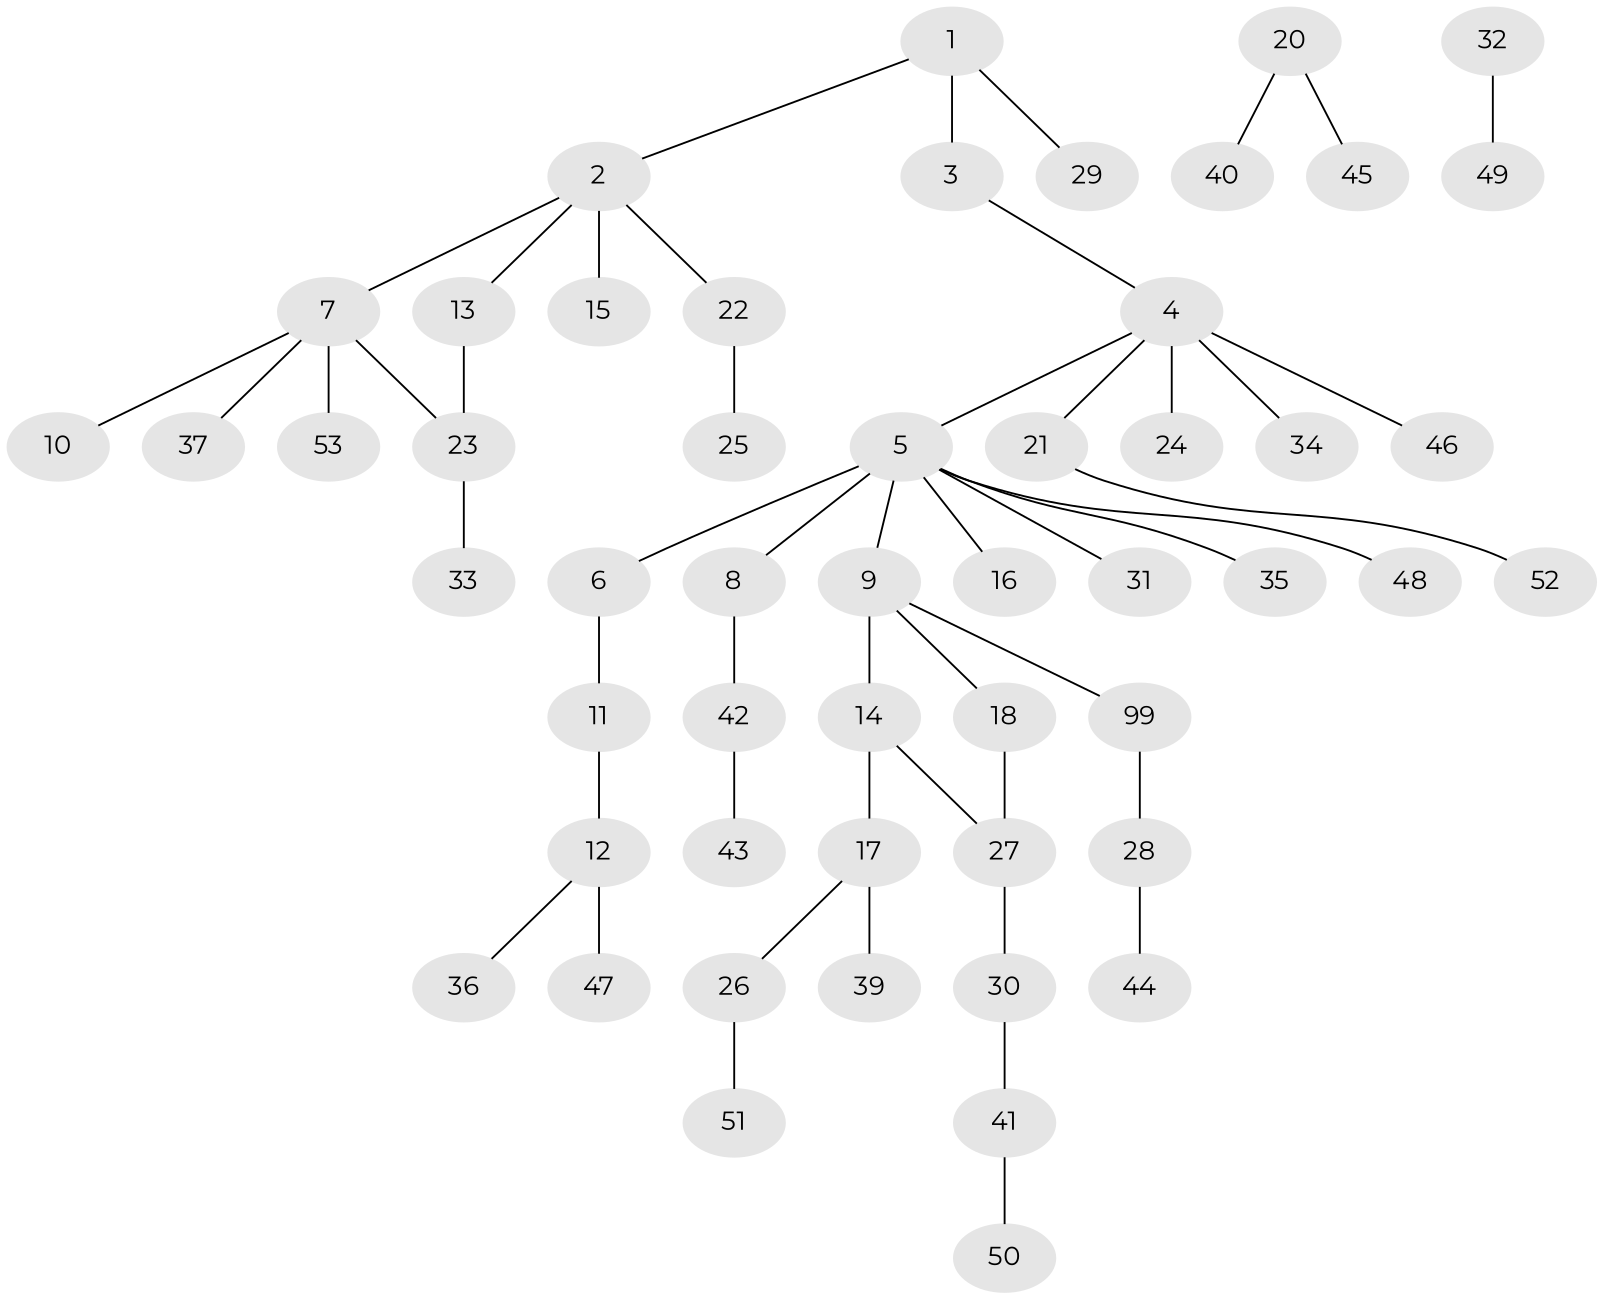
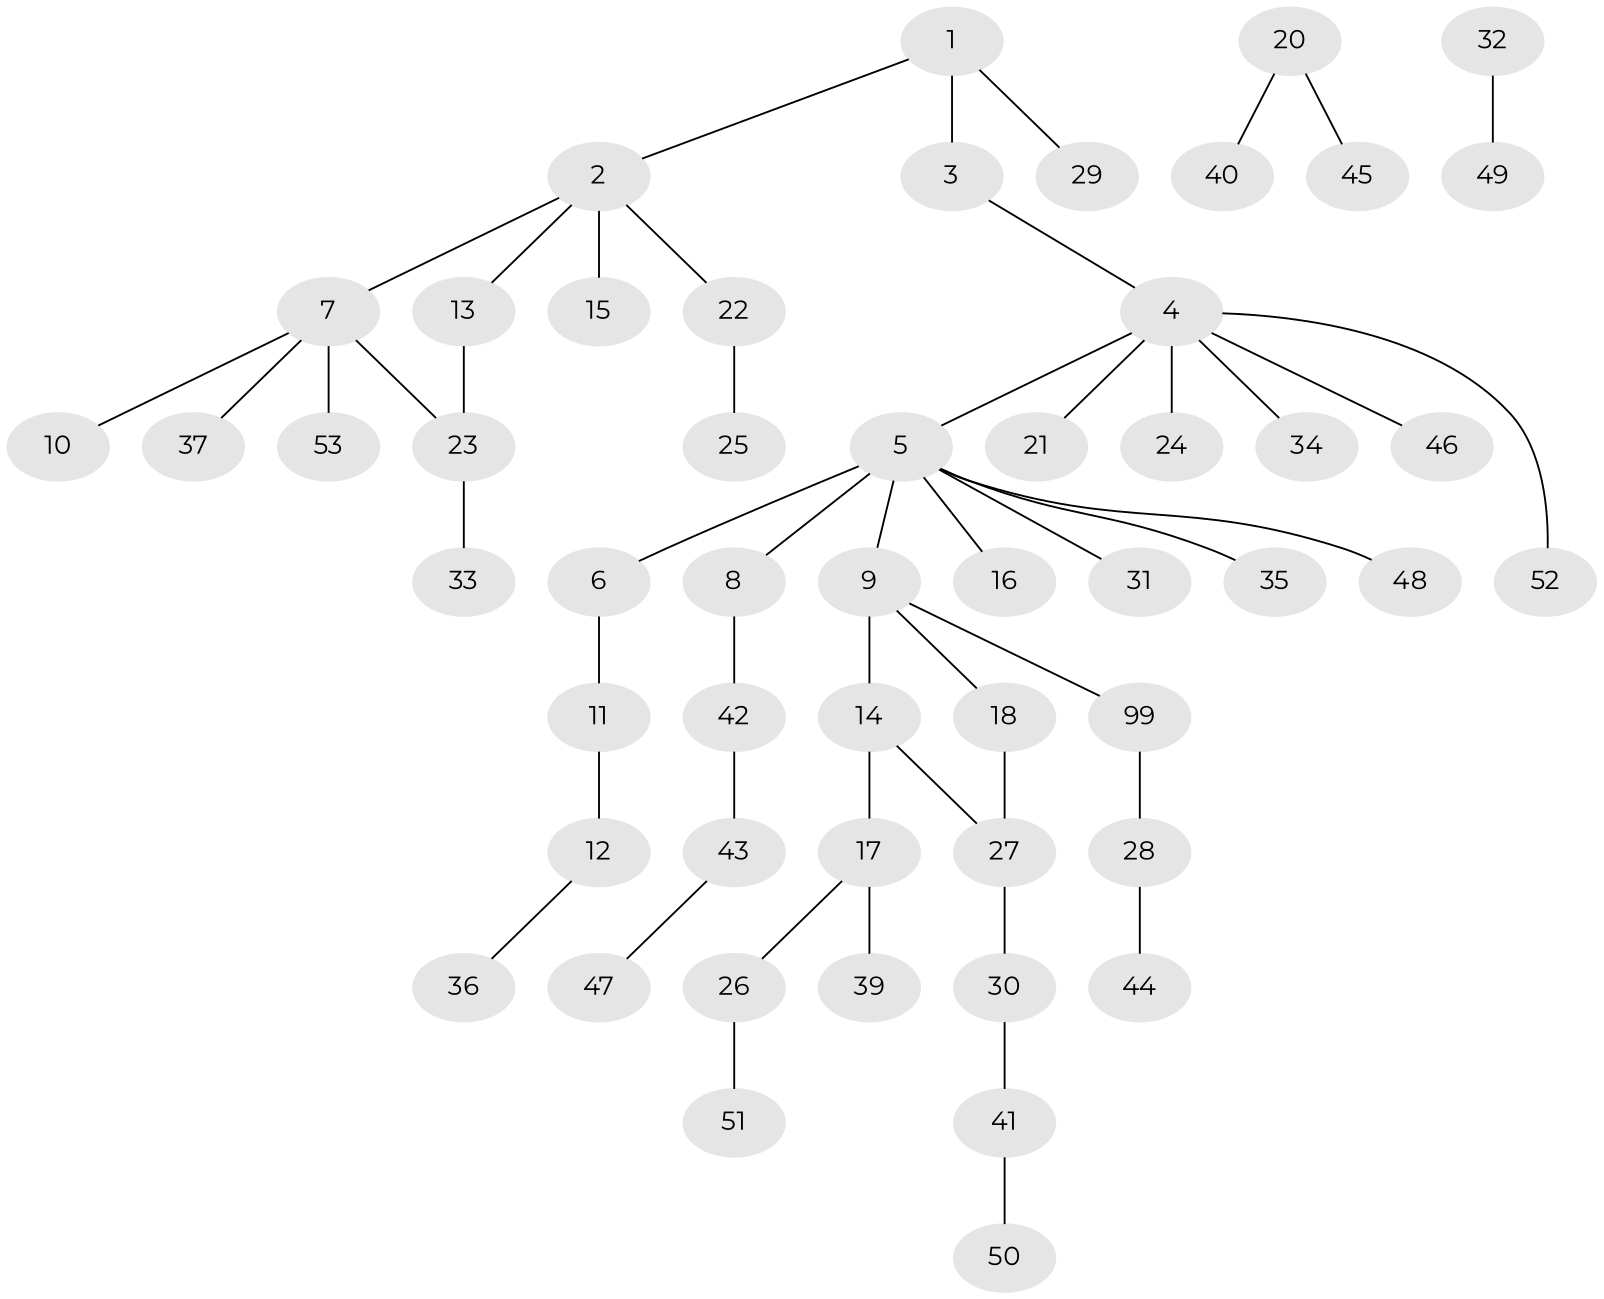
(1291, 515) -> (1443, 363)
(599, 920) -> (667, 920)
